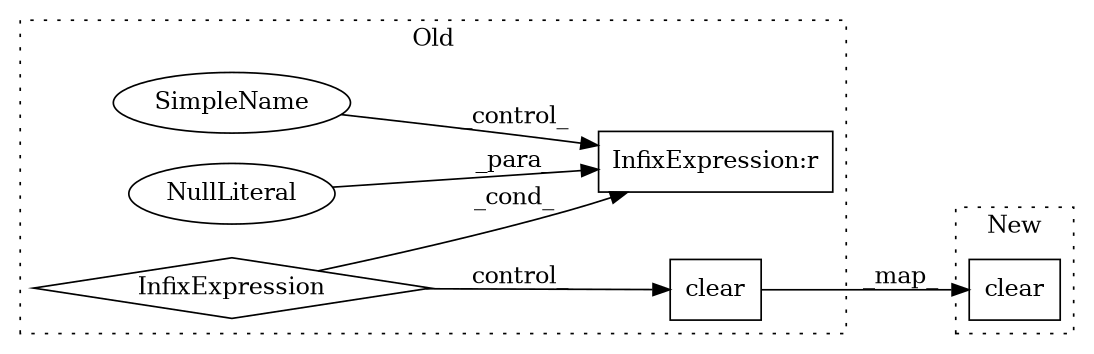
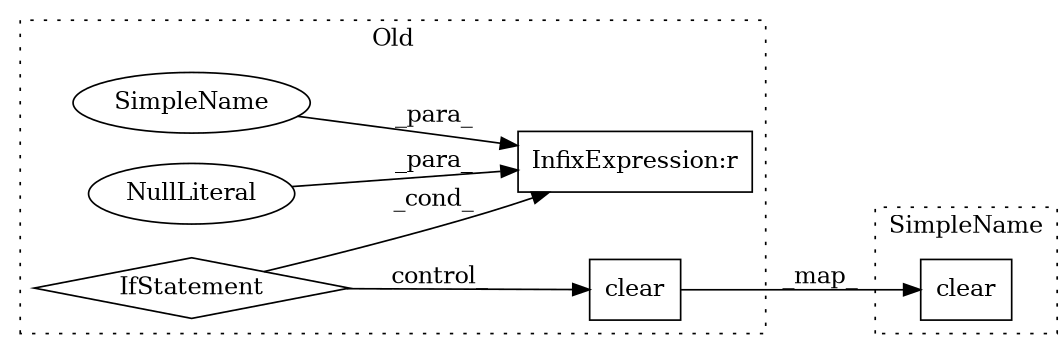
(514, 117) -> (434, 115)
(1015, 227) -> (966, 227)
(232, 288) -> (192, 288)
